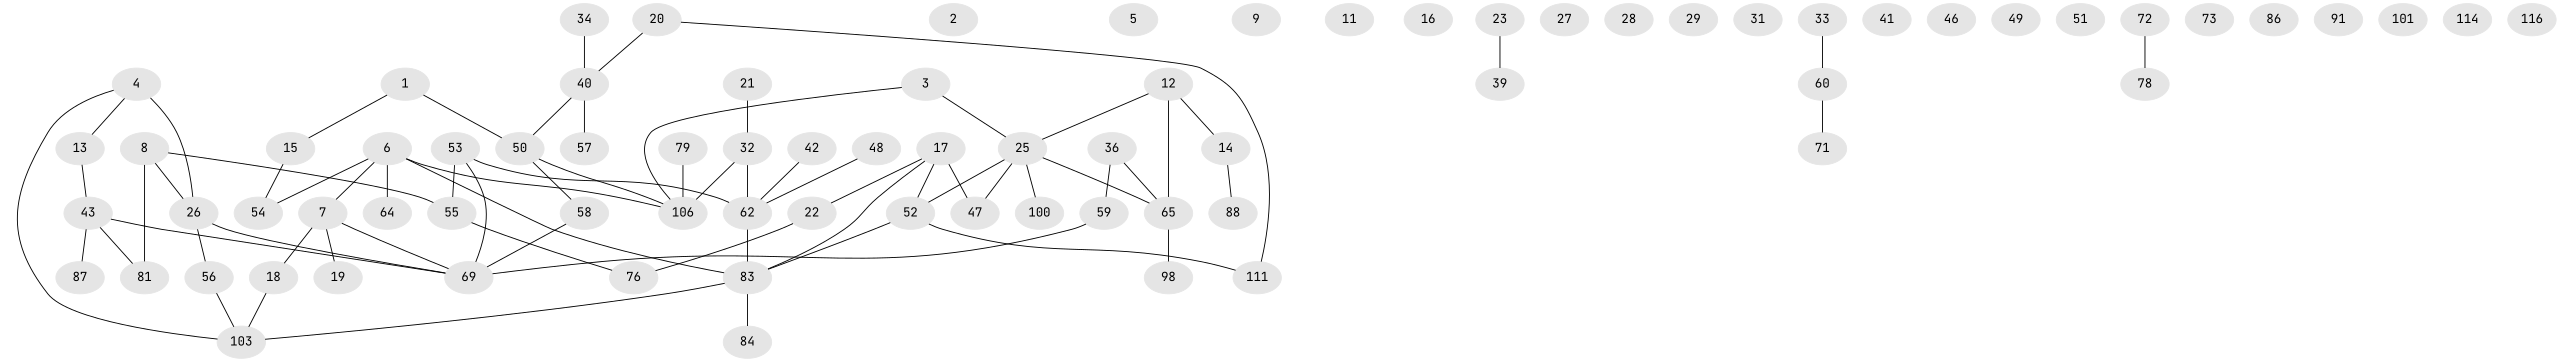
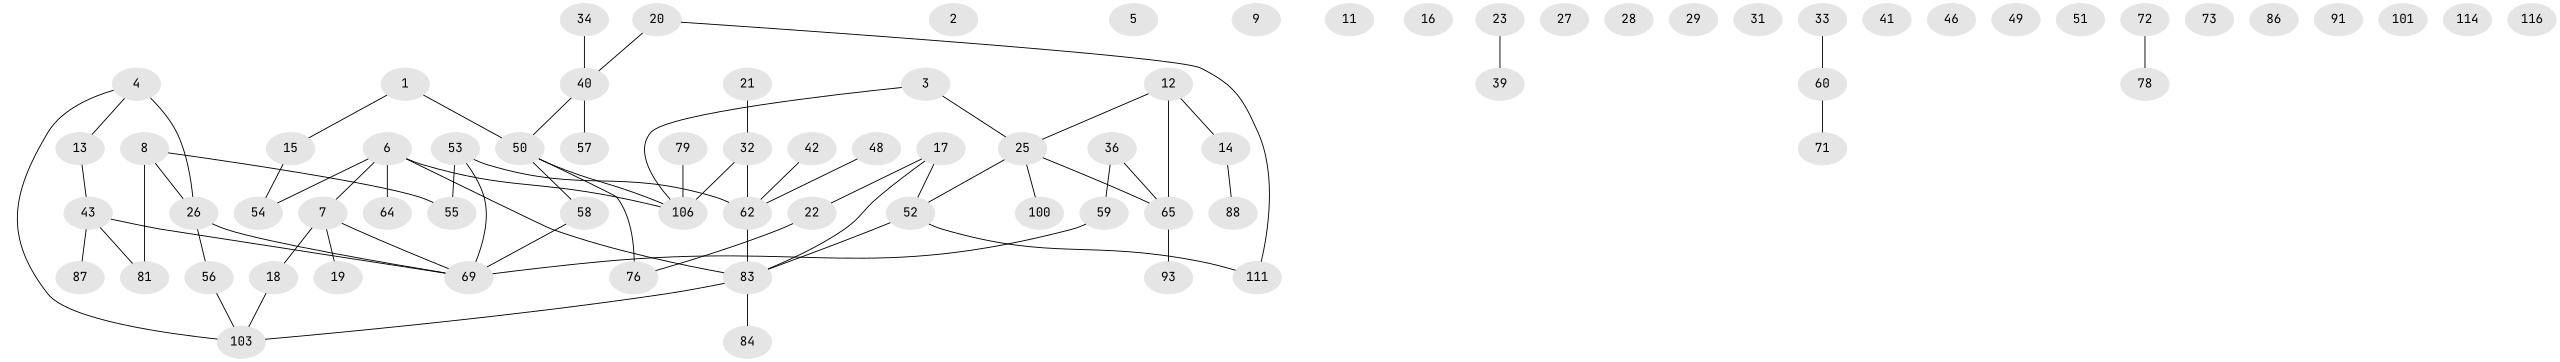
(975, 213) -> none
(541, 248) -> (598, 187)
(1169, 278) -> (1169, 278)
